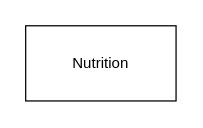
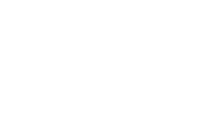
(101, 63) -> none
